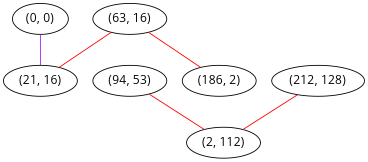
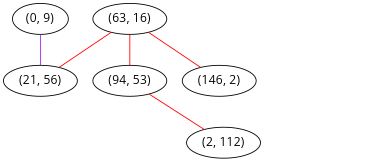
(40, 19) -> (40, 19)
none -> (130, 50)
(40, 81) -> (40, 81)
(219, 81) -> (219, 81)
(318, 81) -> none
